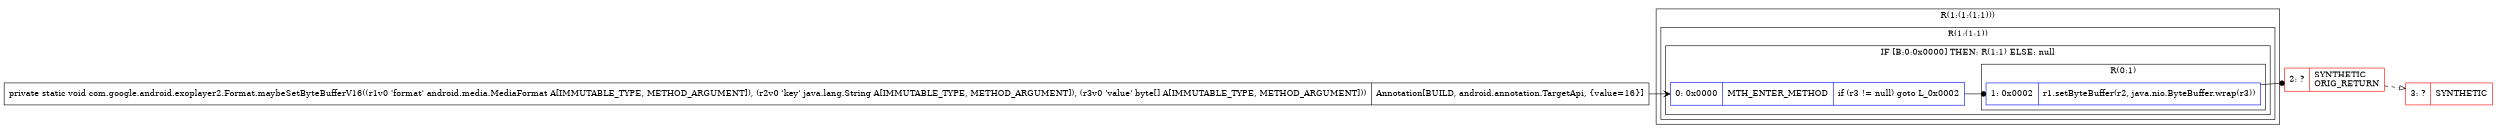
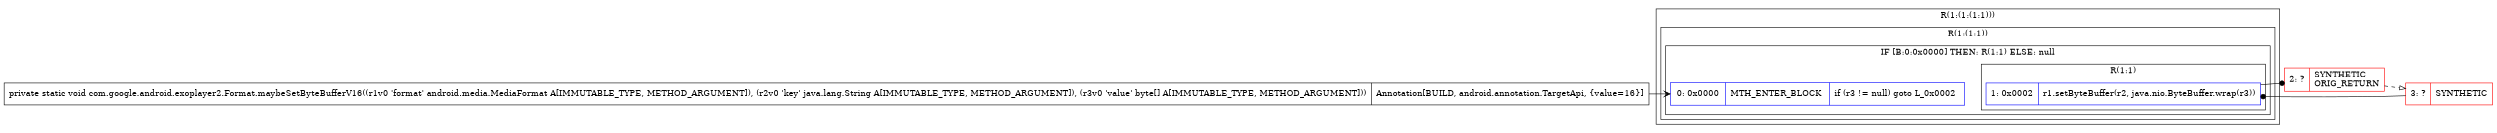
(2123, 71) -> (2123, 71)
(1778, 94) -> (1776, 94)
(1973, 94) -> (2336, 97)
